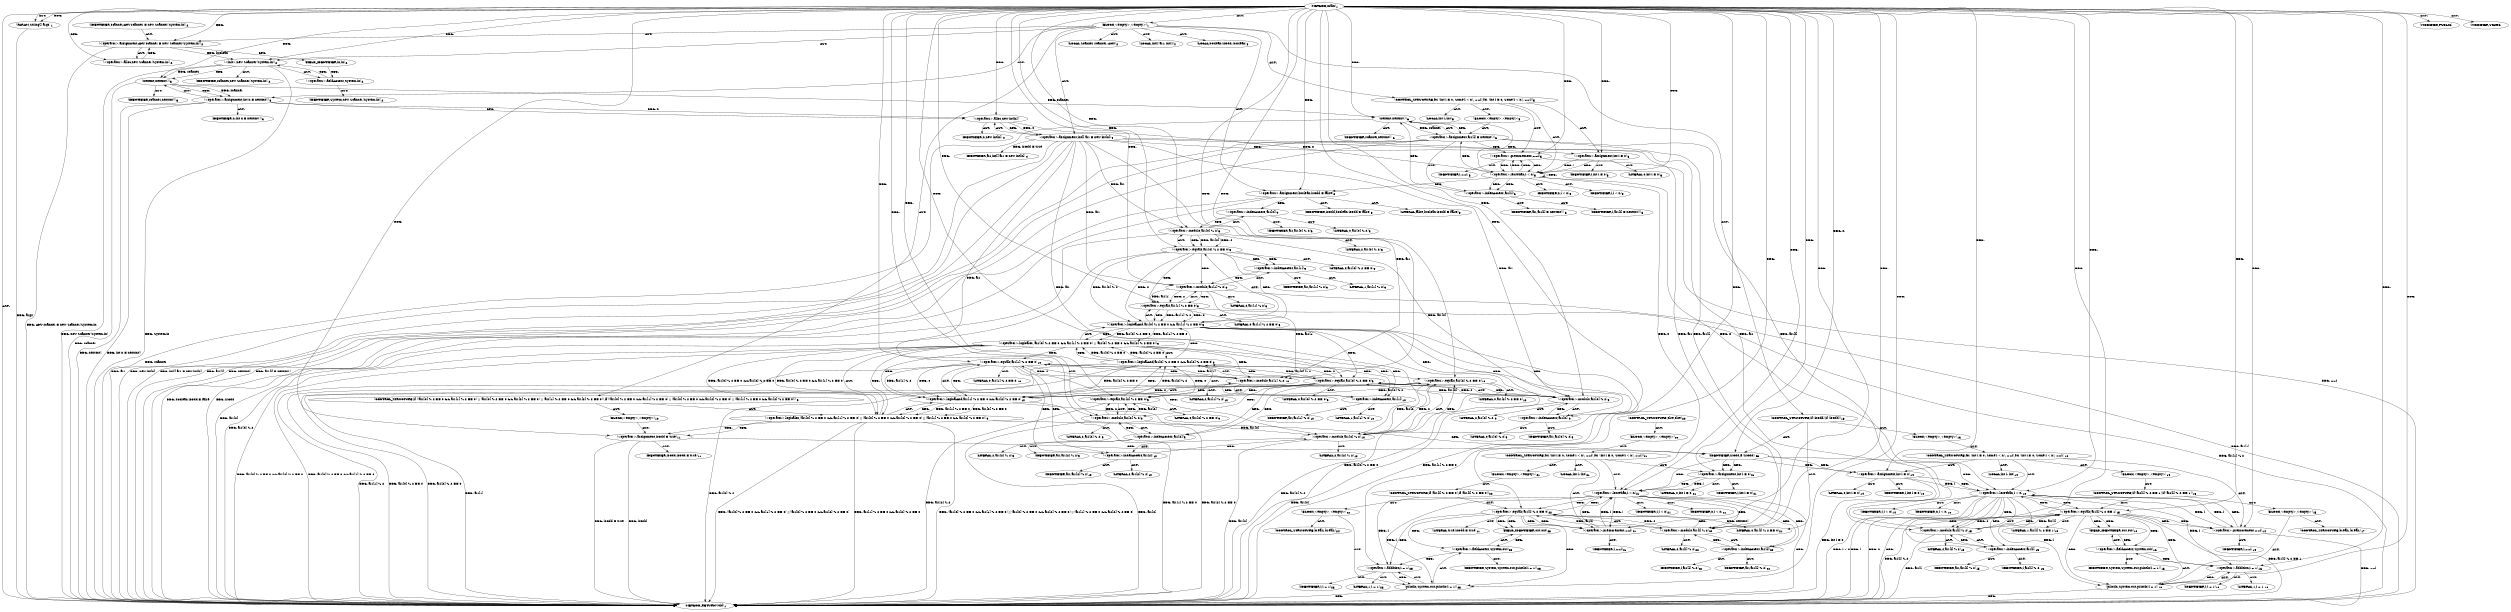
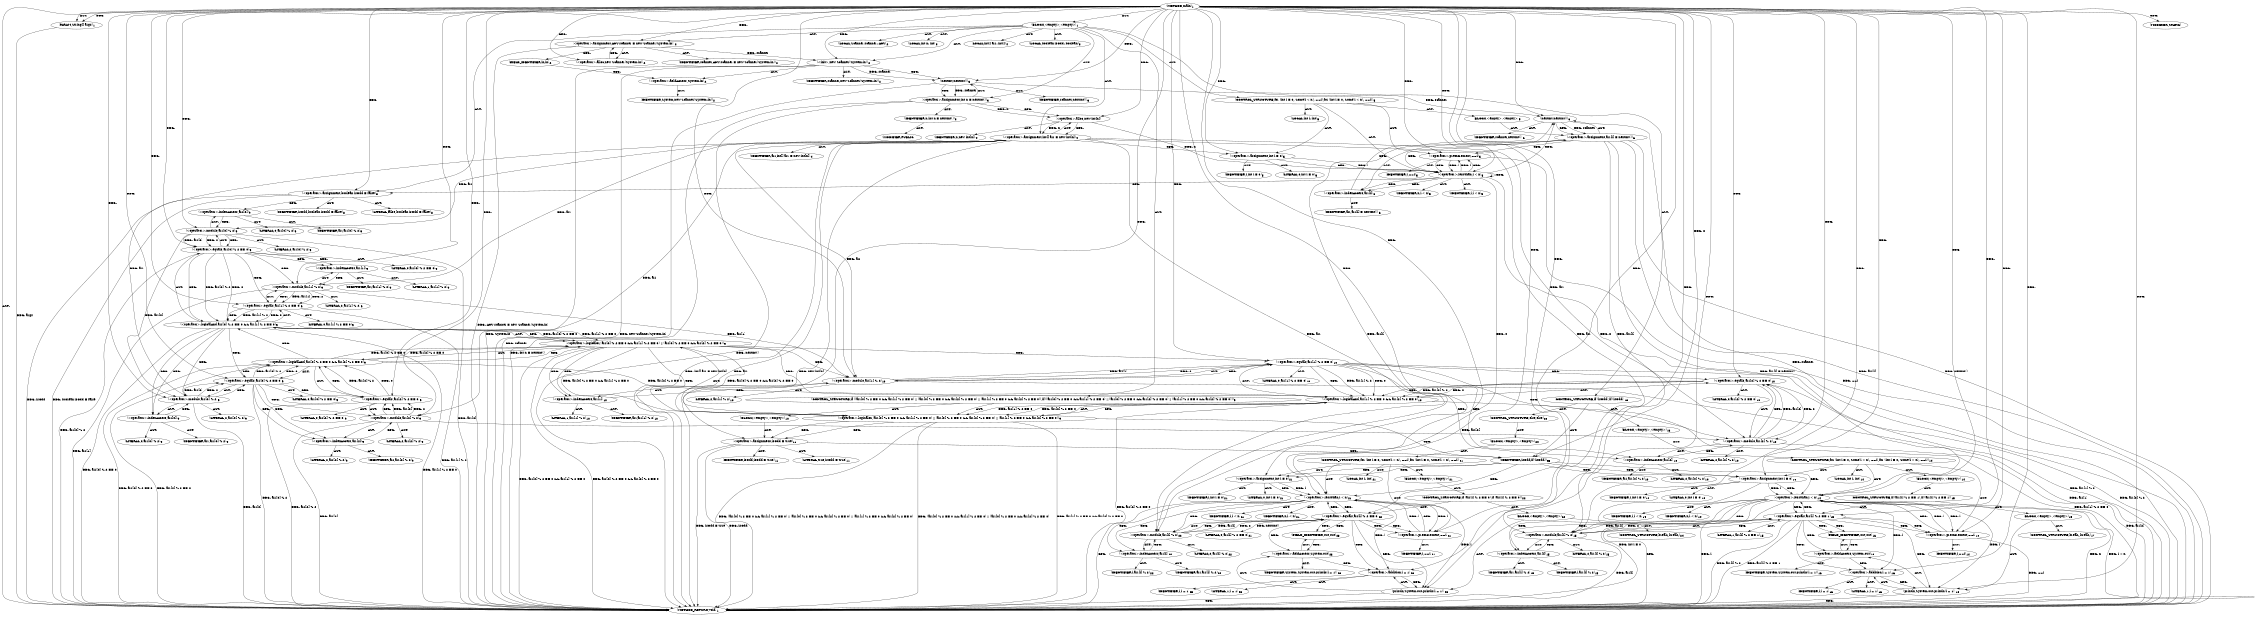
(1886, 8) -> (915, 128)
(2456, 16) -> (2155, 16)
(144, 34) -> (675, 53)
none -> (923, 44)
(218, 53) -> (758, 53)
(304, 69) -> none
(1028, 147) -> (823, 147)
(1617, 212) -> none
(1809, 482) -> (1556, 409)
(1486, 520) -> (794, 451)
